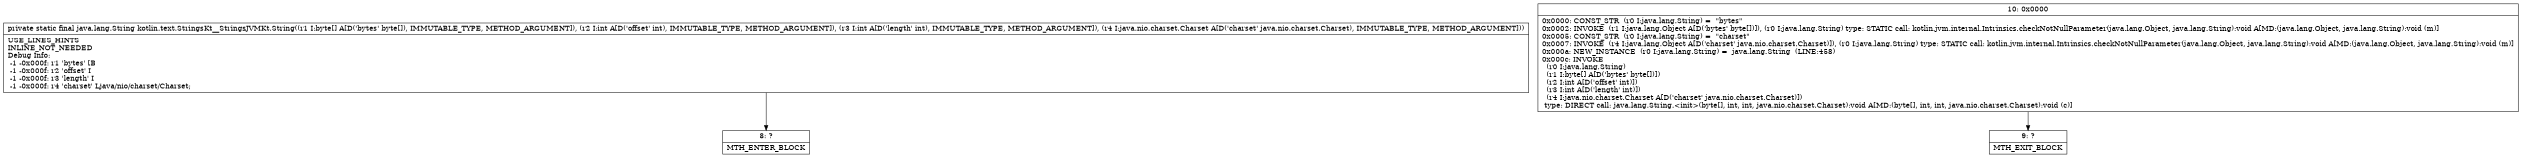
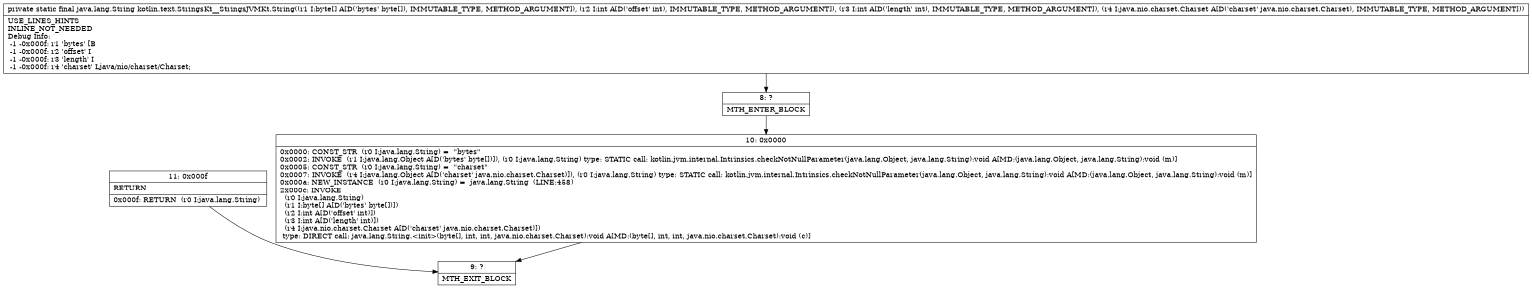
(1575, 60) -> (313, 190)
none -> (766, 123)
none -> (188, 189)
